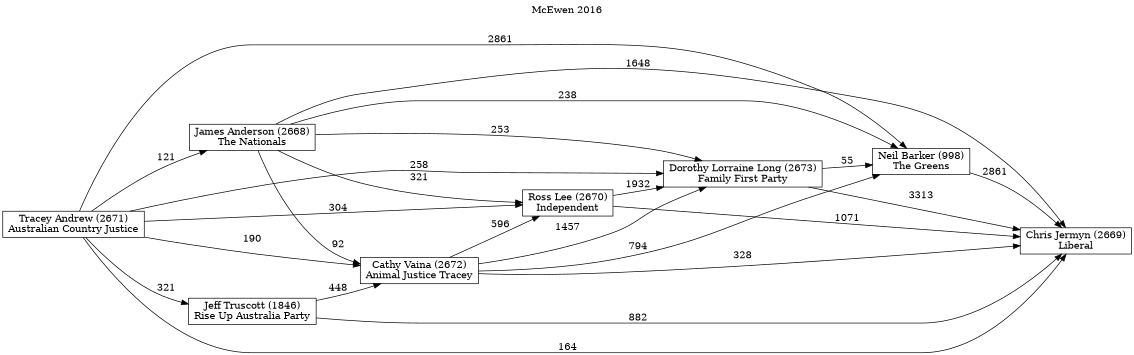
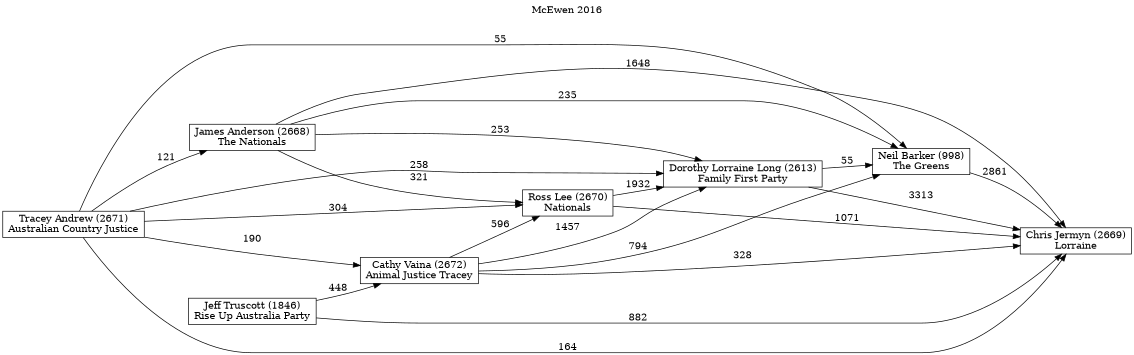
(500, 40) -> (500, 40)
(568, 96) -> (568, 96)
(743, 174) -> (743, 174)
(568, 203) -> (568, 203)
(297, 219) -> none
(1076, 241) -> (1076, 241)
(129, 277) -> none
